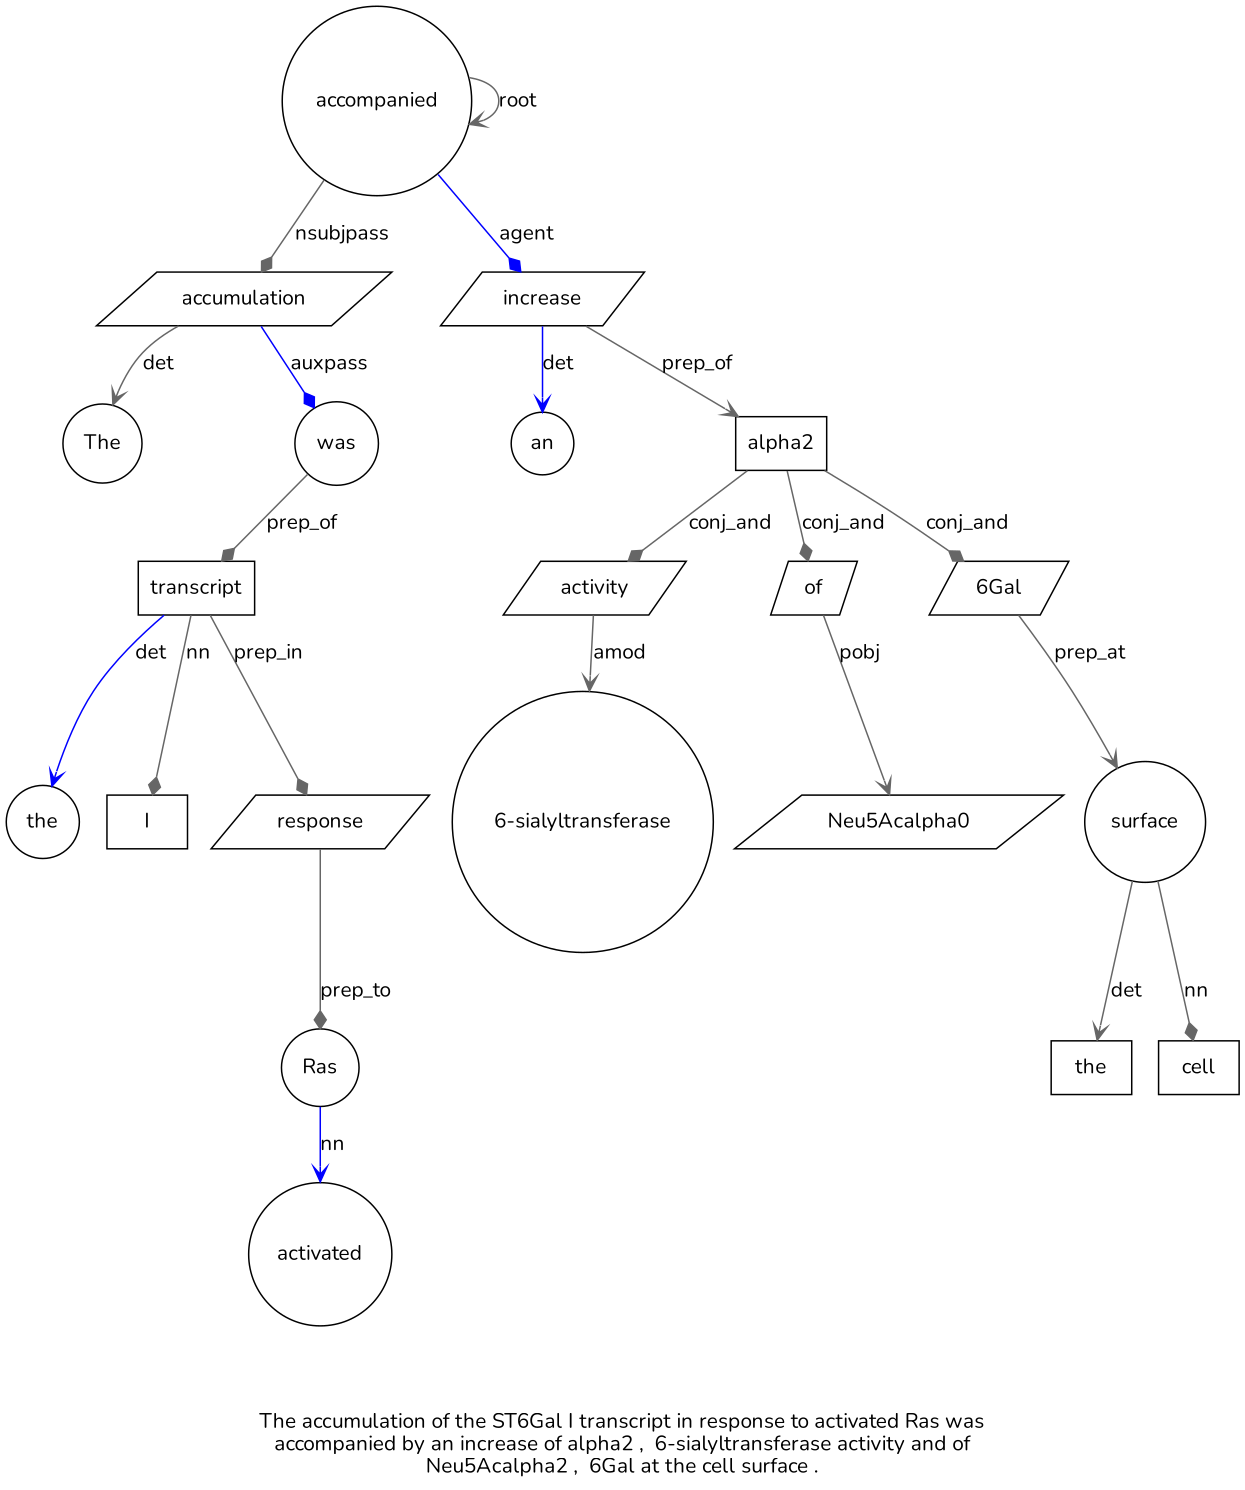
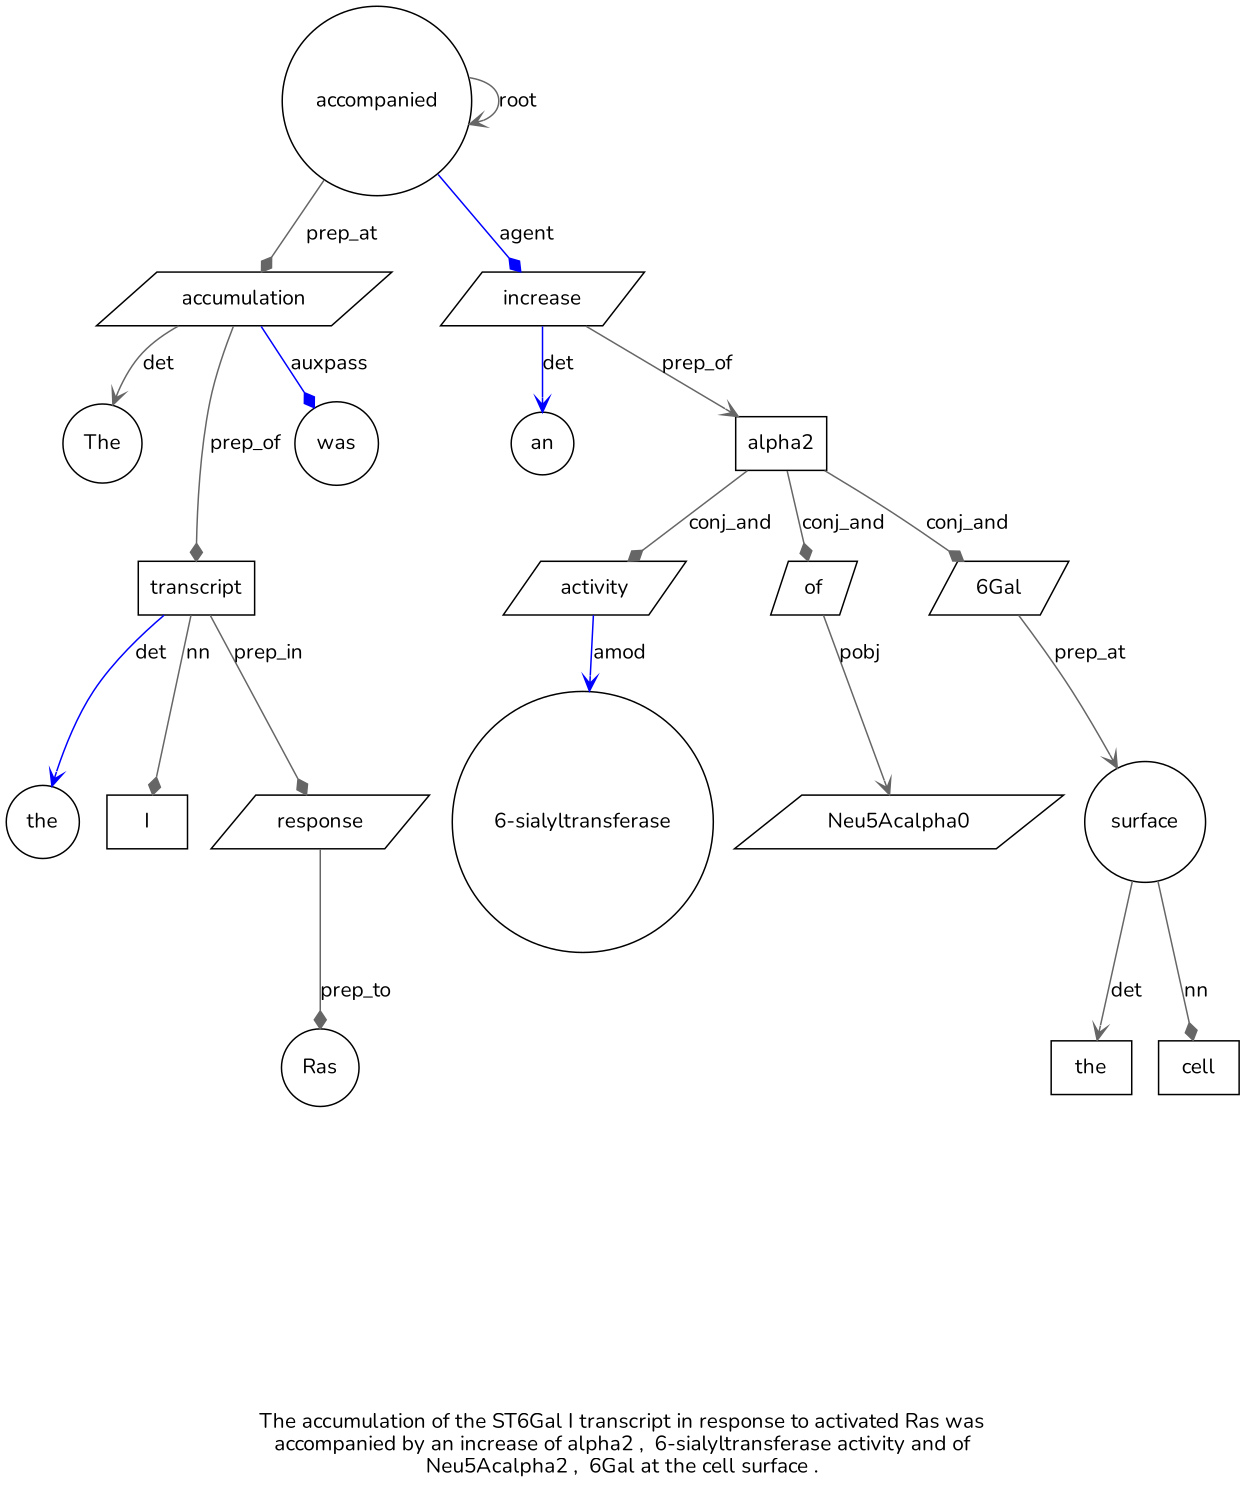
(343, 234) -> (343, 234)
(271, 511) -> (205, 433)
(592, 645) -> (592, 645)
(320, 1254) -> none
